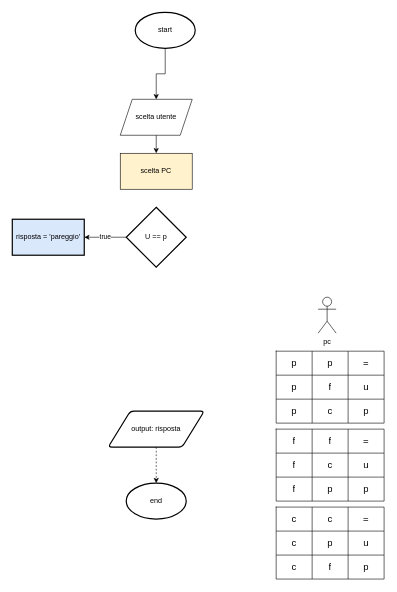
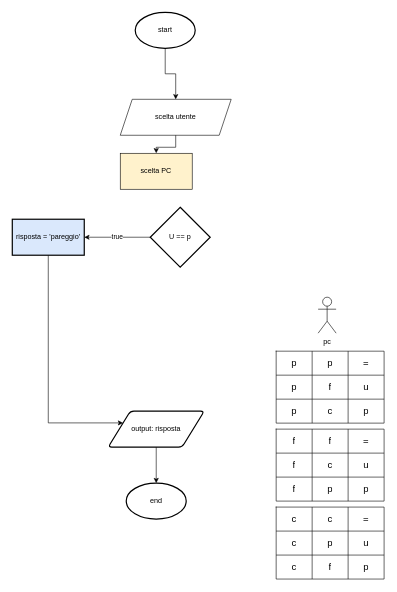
(156, 117) -> (176, 117)
(156, 237) -> (180, 237)
none -> (48, 422)
(156, 463) -> (156, 463)
